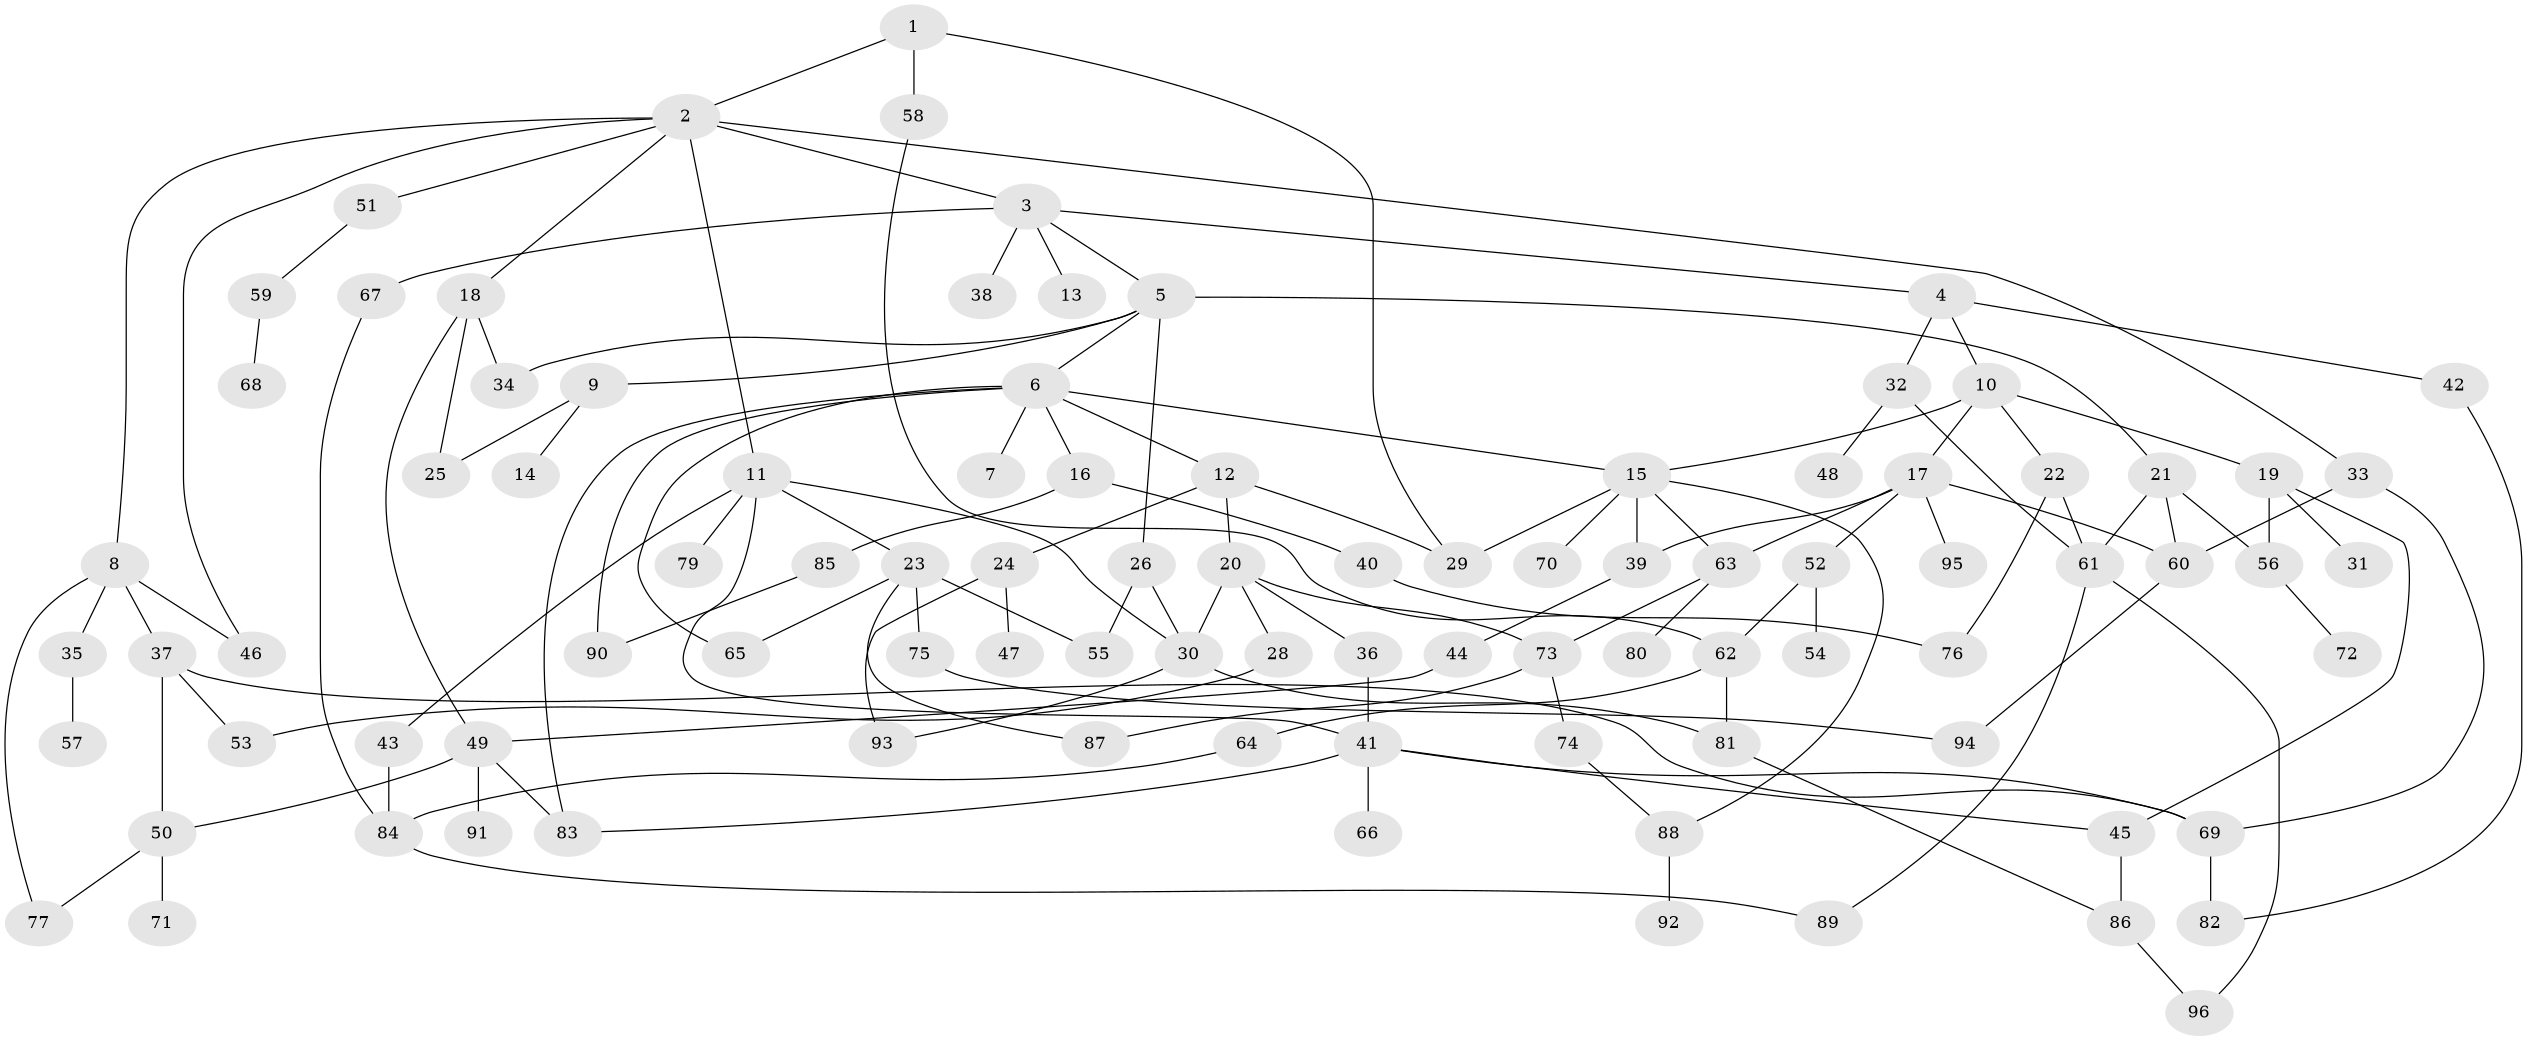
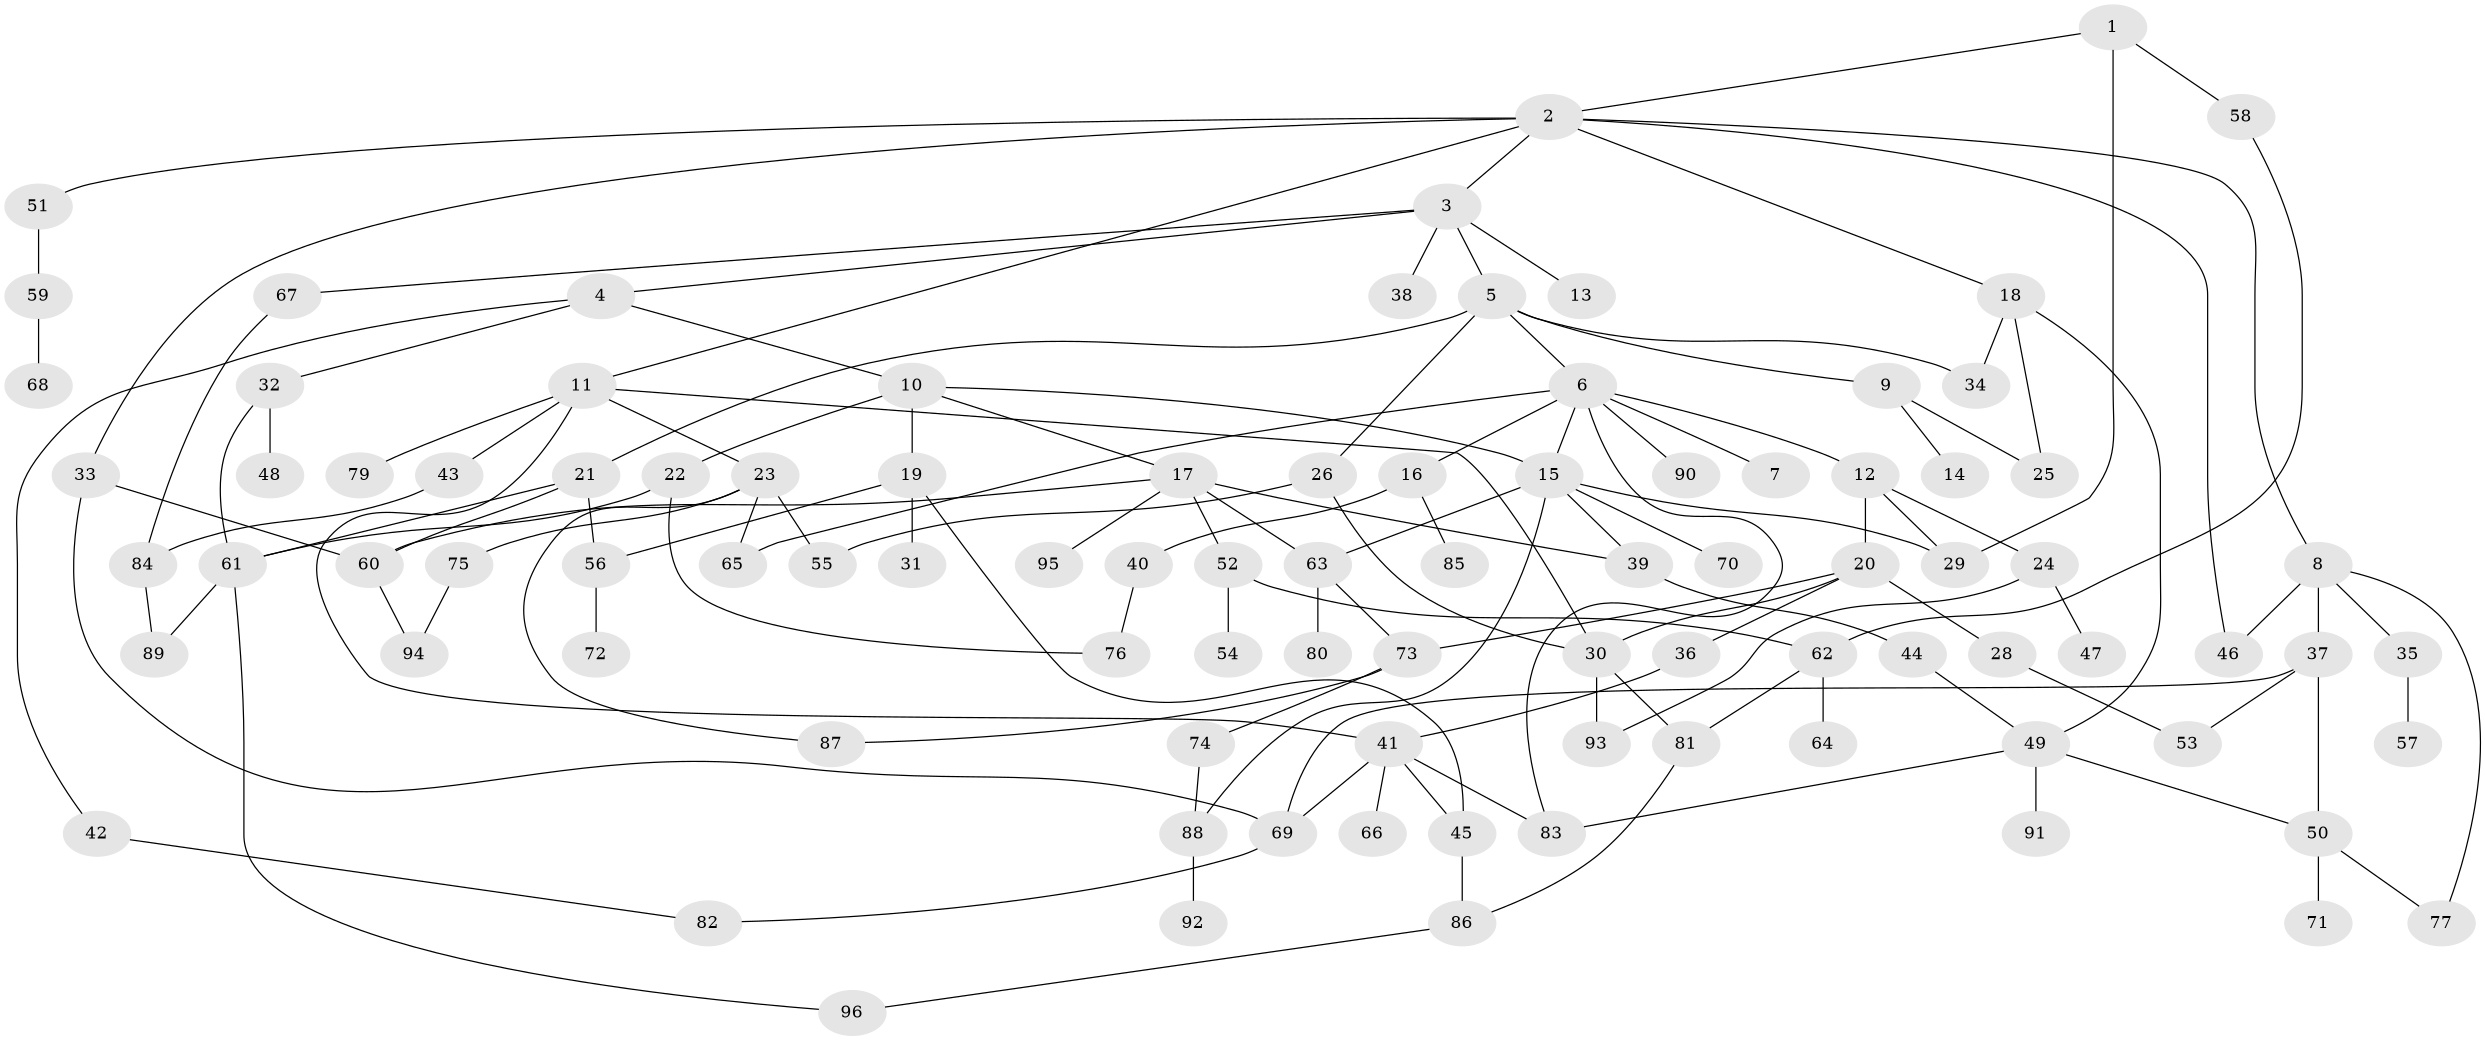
(733, 602) -> none
(814, 776) -> none
